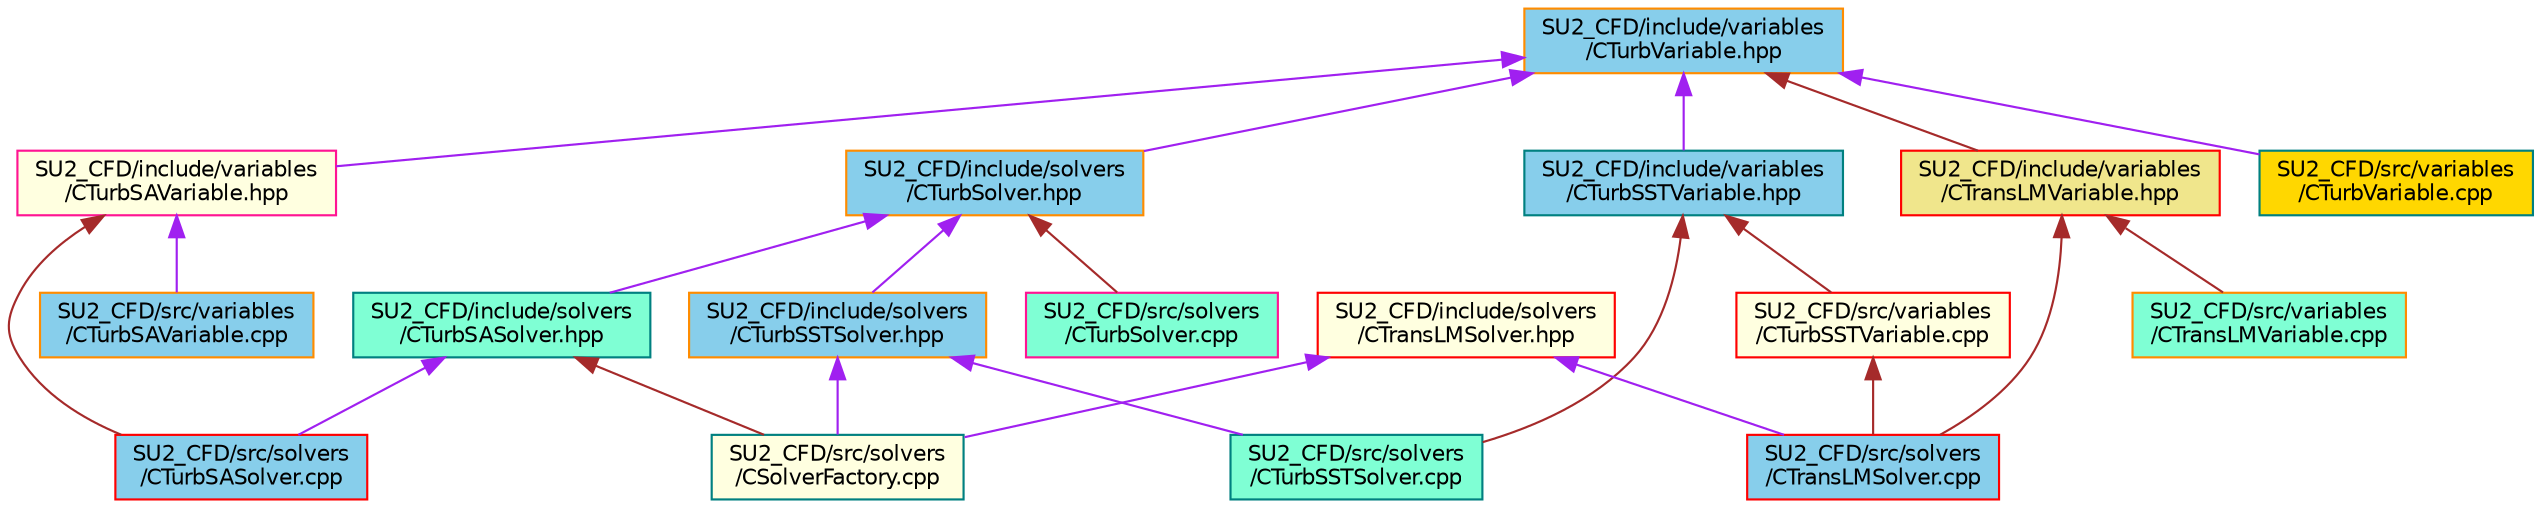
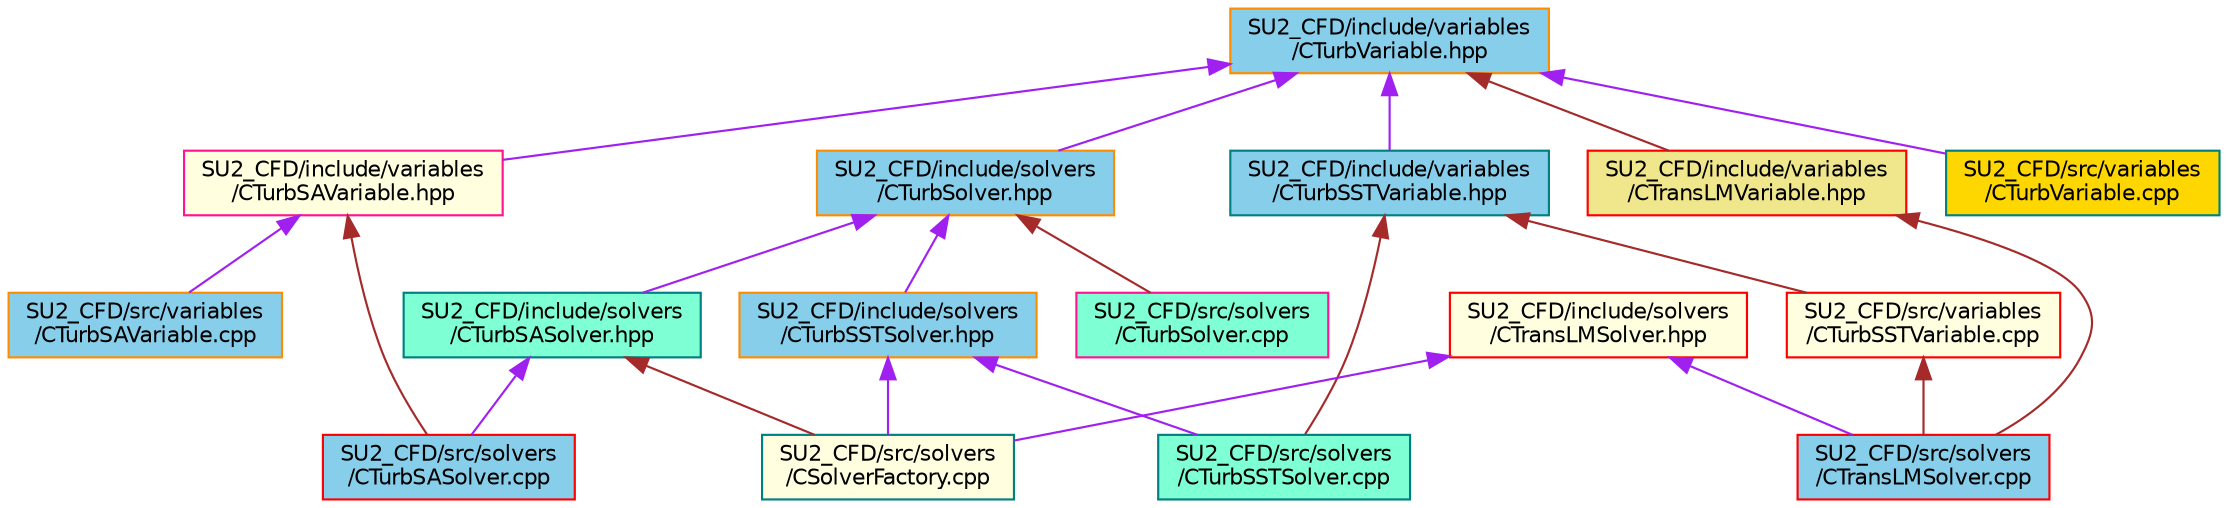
(2269, 325) -> none
